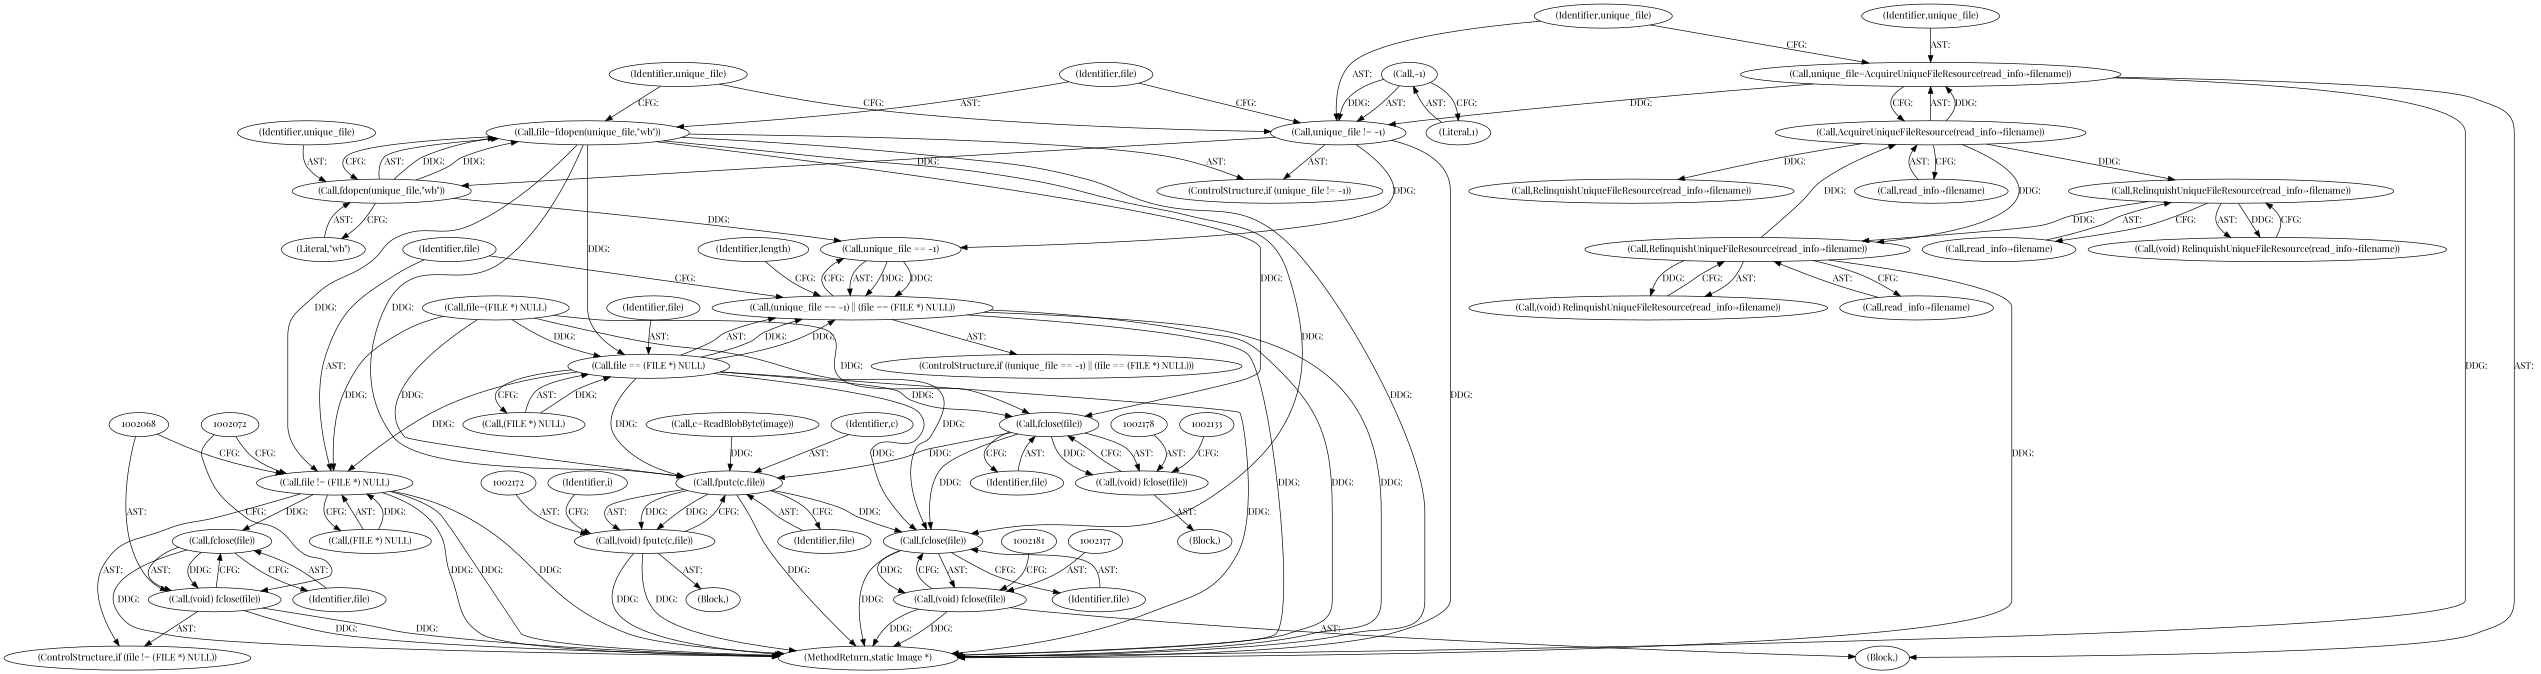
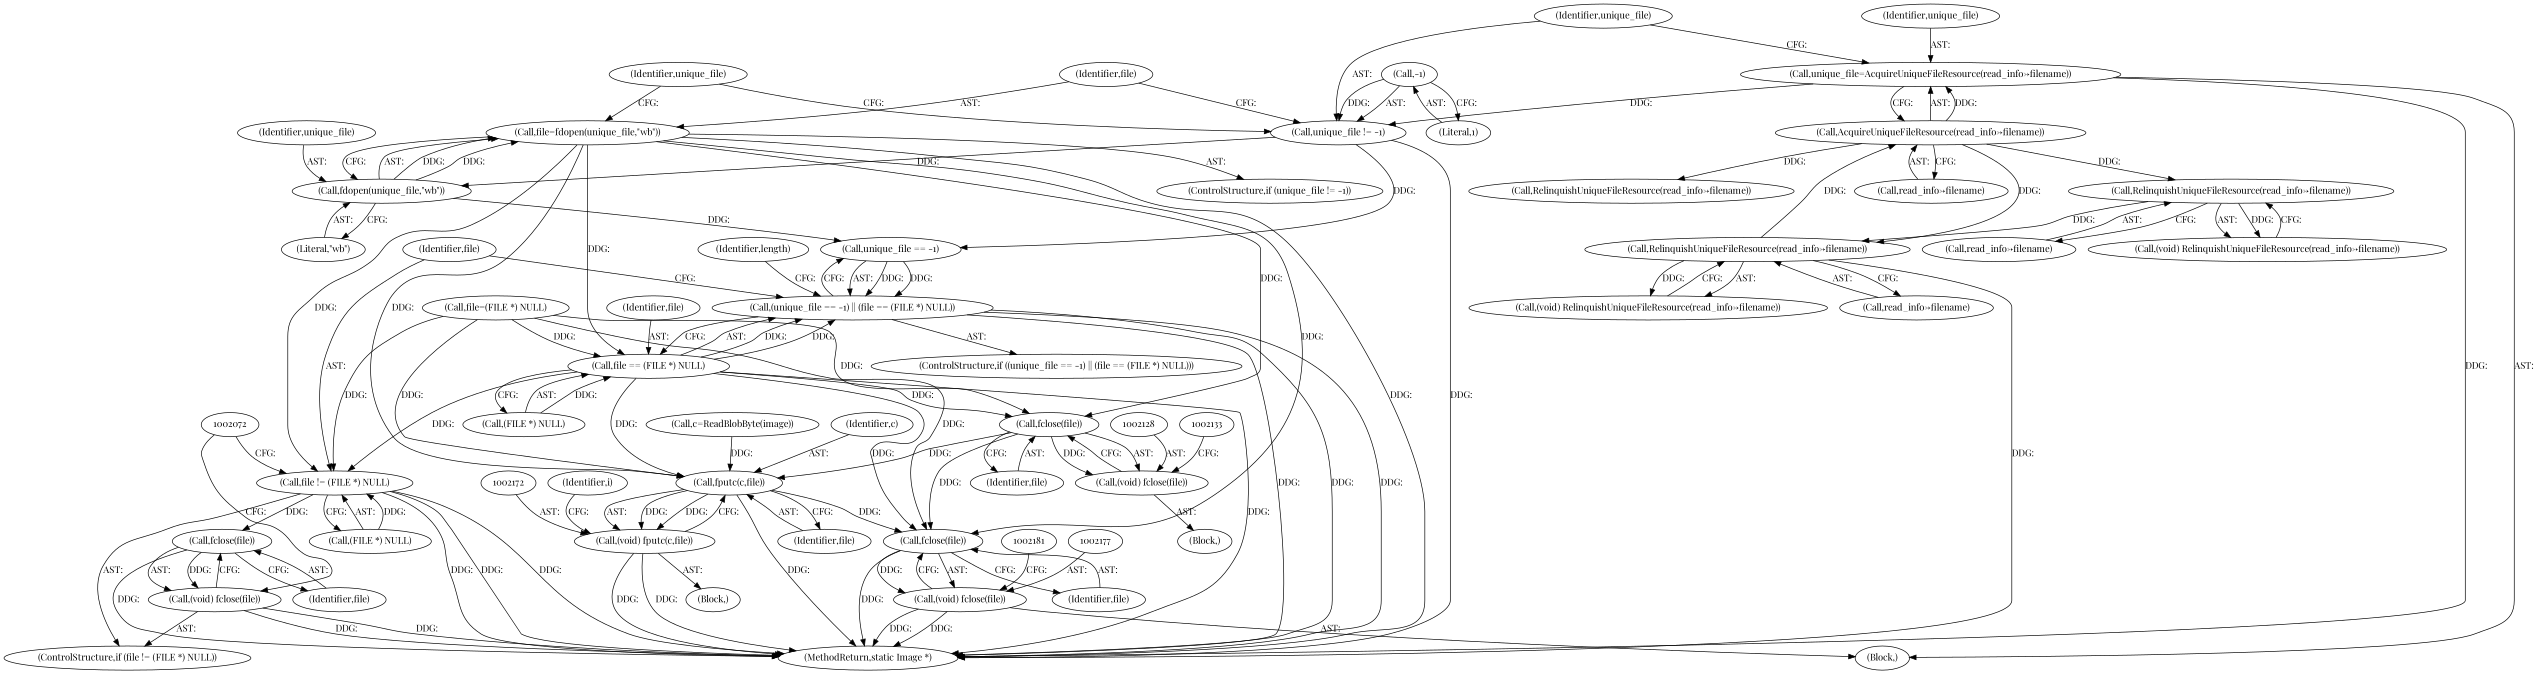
(1307, 160) -> none
none -> (708, 325)
(139, 425) -> none
(1139, 425) -> (1139, 425)
